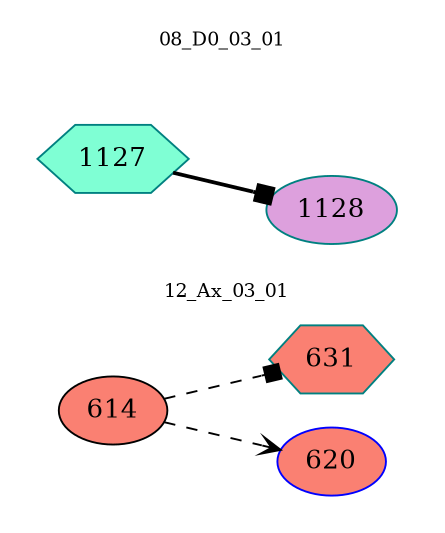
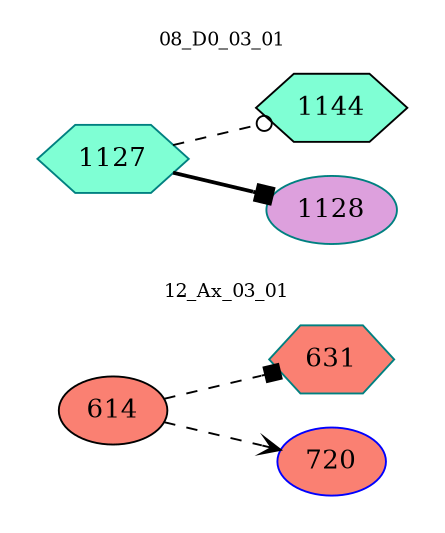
none -> (332, 108)
(332, 462) -> (332, 462)
